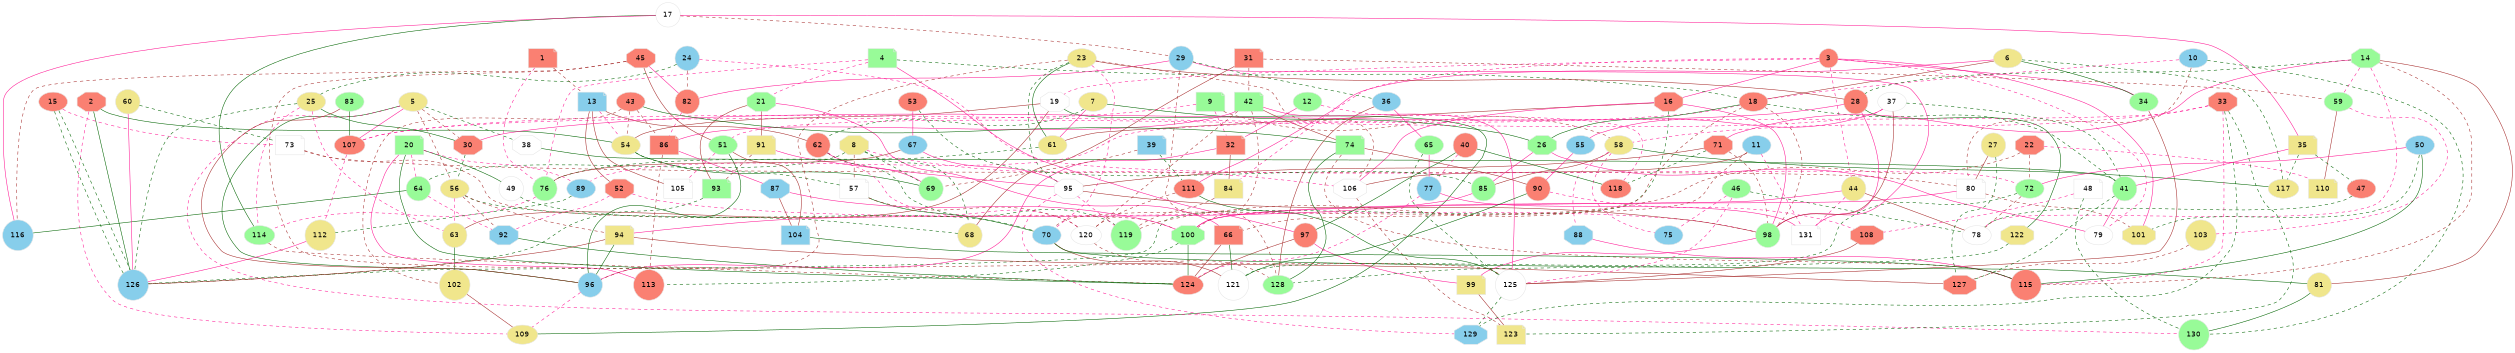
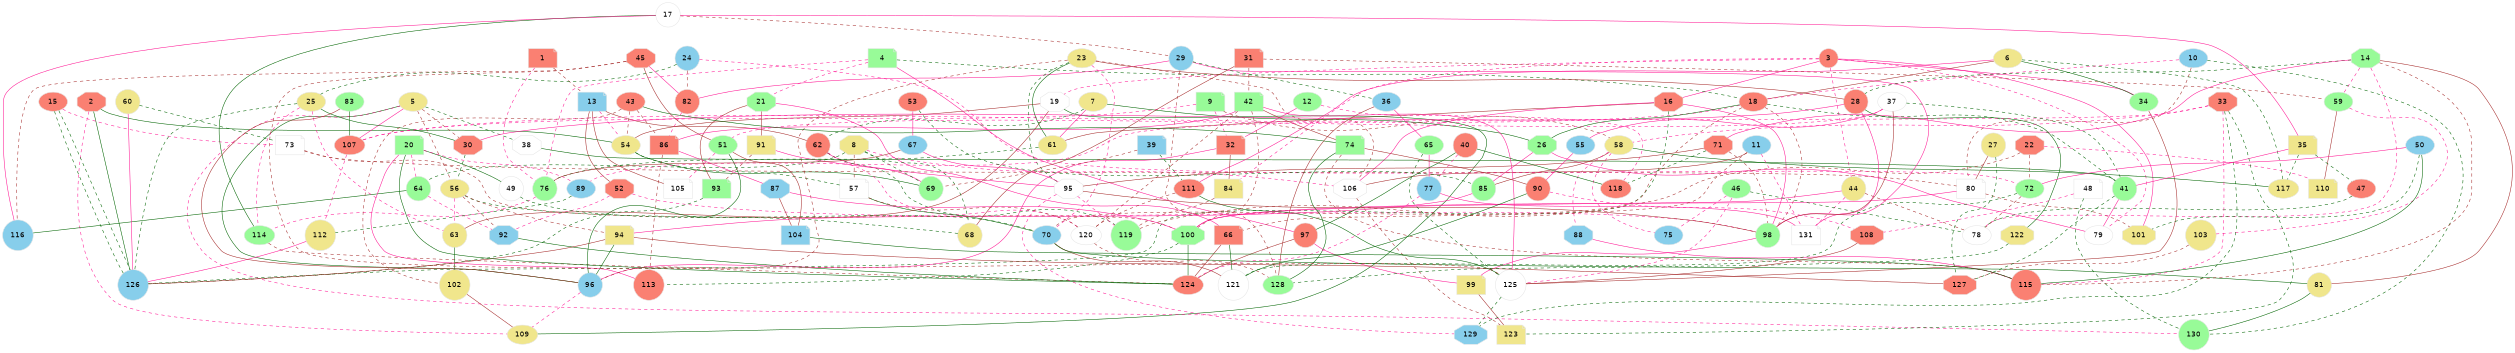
(1915, 212) -> (1915, 212)
